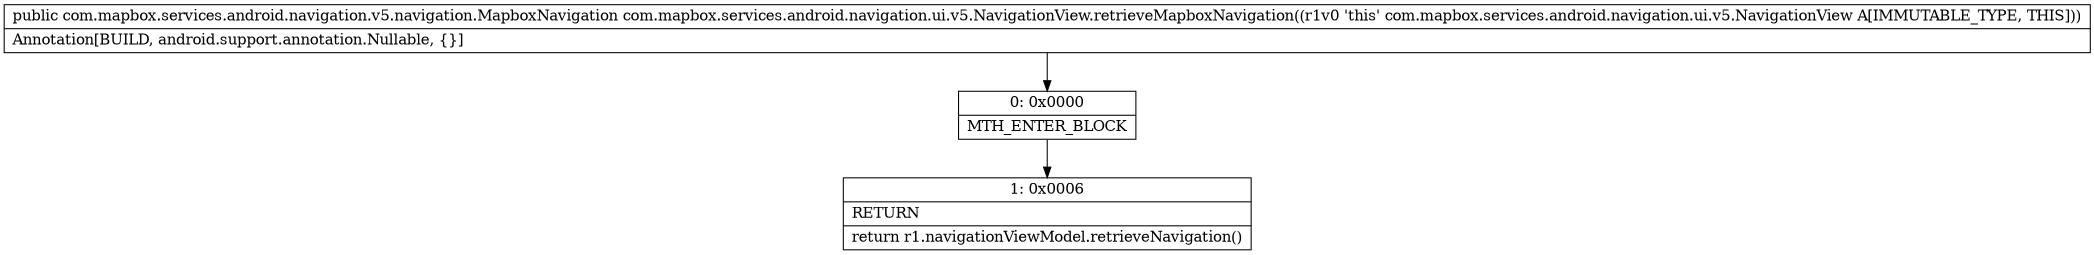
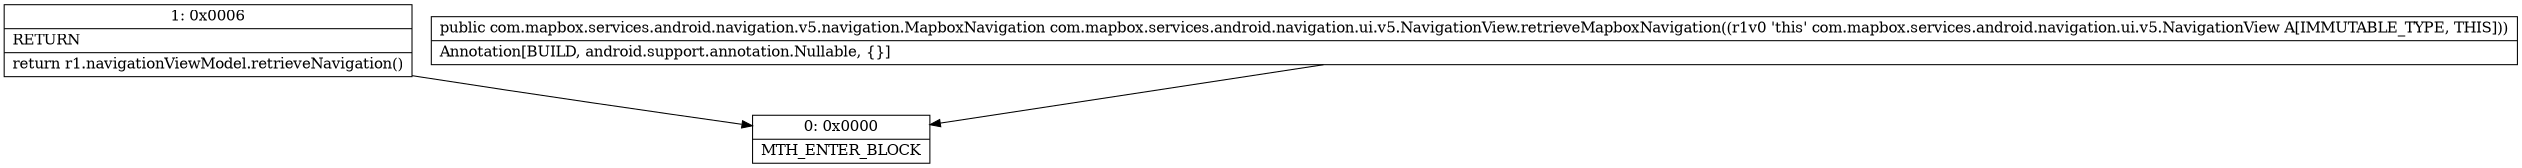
(1047, 153) -> (577, 101)
